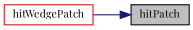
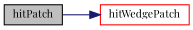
(107, 15) -> (76, 15)
